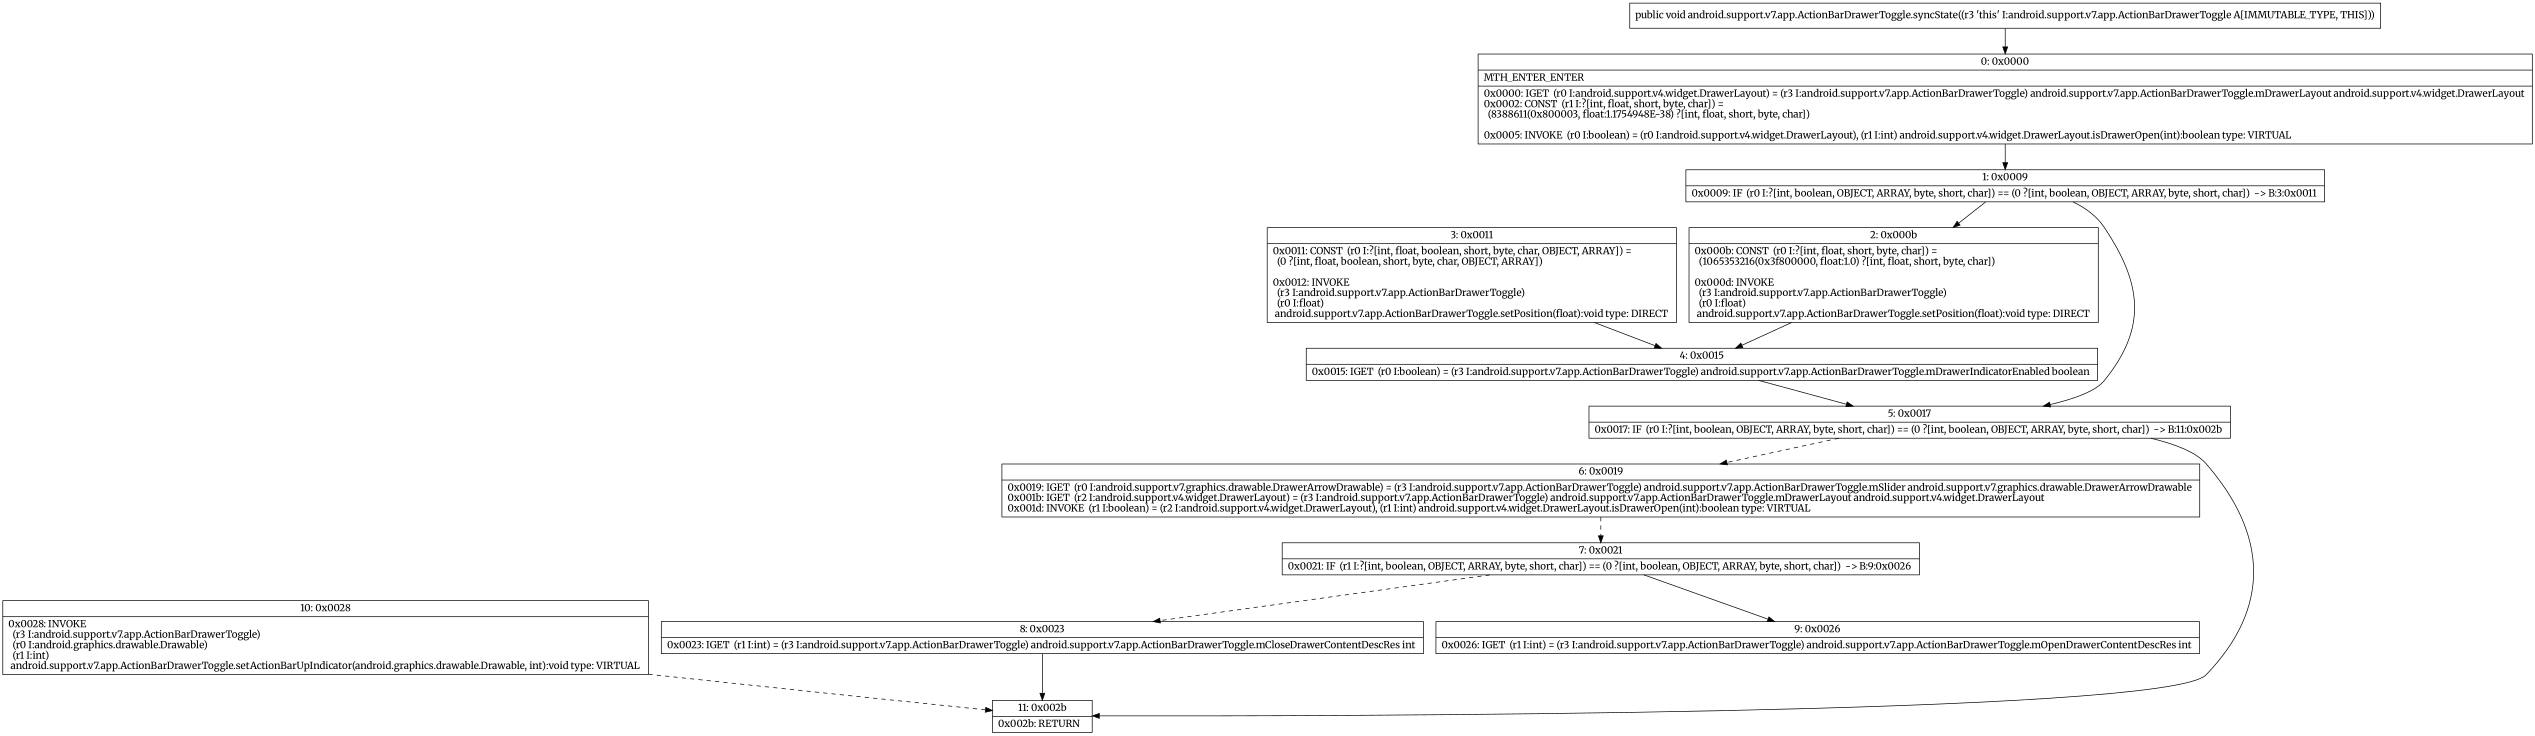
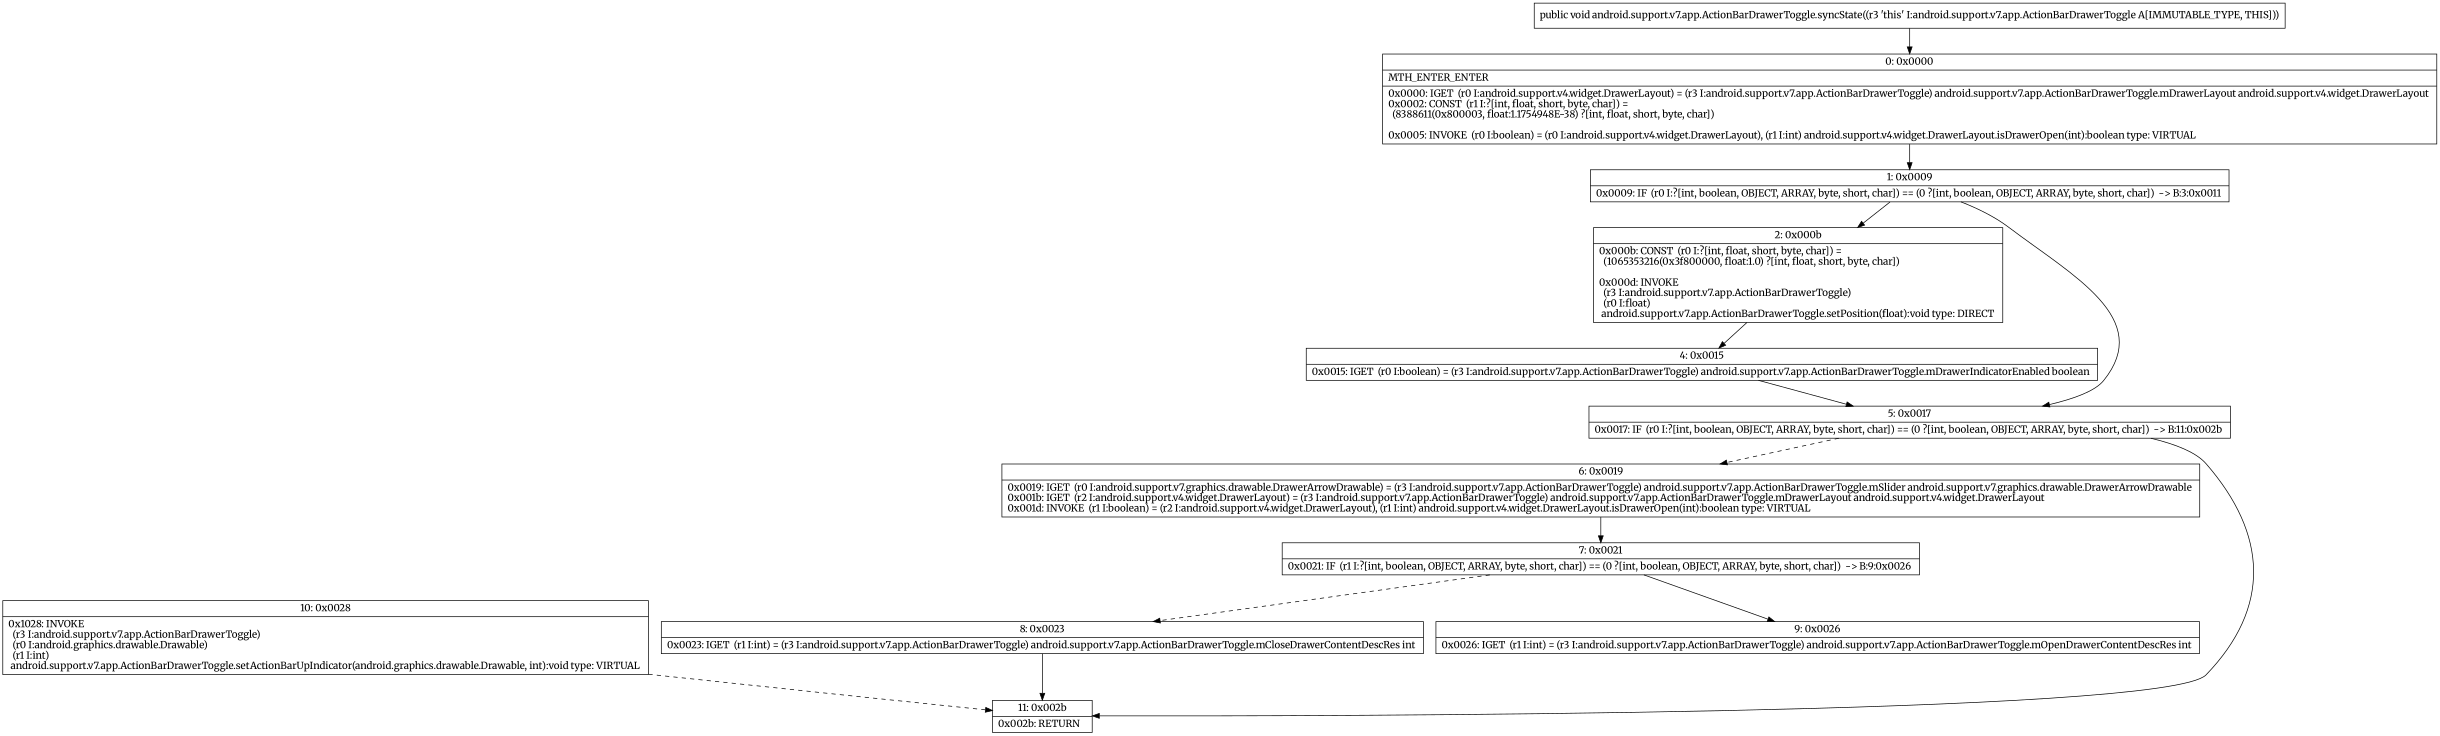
(1472, 275) -> none
(1601, 526) -> (1601, 526)
(50, 624) -> (48, 624)
